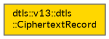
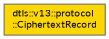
(55, 20) -> (55, 20)
